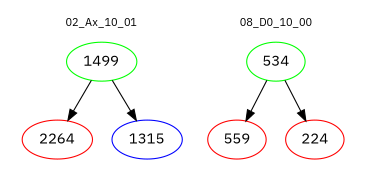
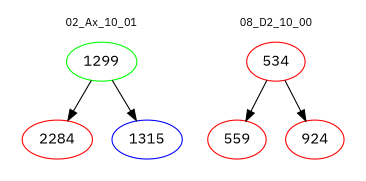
(276, 23) -> (276, 23)
(102, 62) -> (102, 62)
(276, 62) -> (276, 62)
(57, 140) -> (57, 140)
(315, 140) -> (315, 140)
